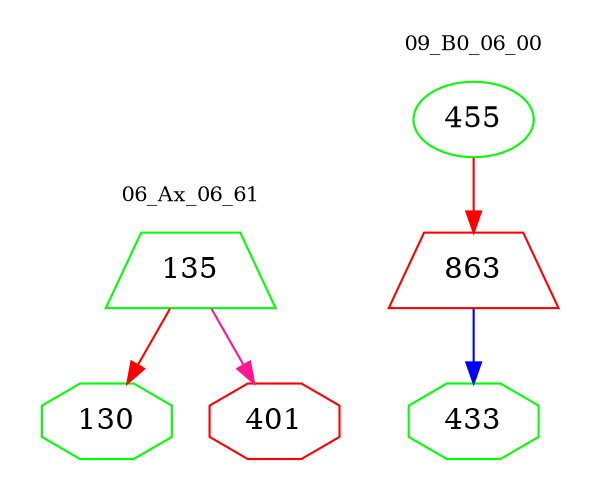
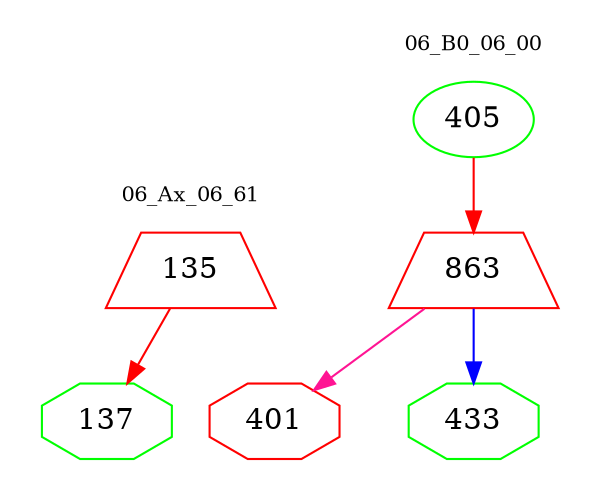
(474, 45) -> (474, 45)
(474, 119) -> (474, 119)
(191, 270) -> (191, 270)
(227, 337) -> (387, 336)
(107, 421) -> (107, 421)
